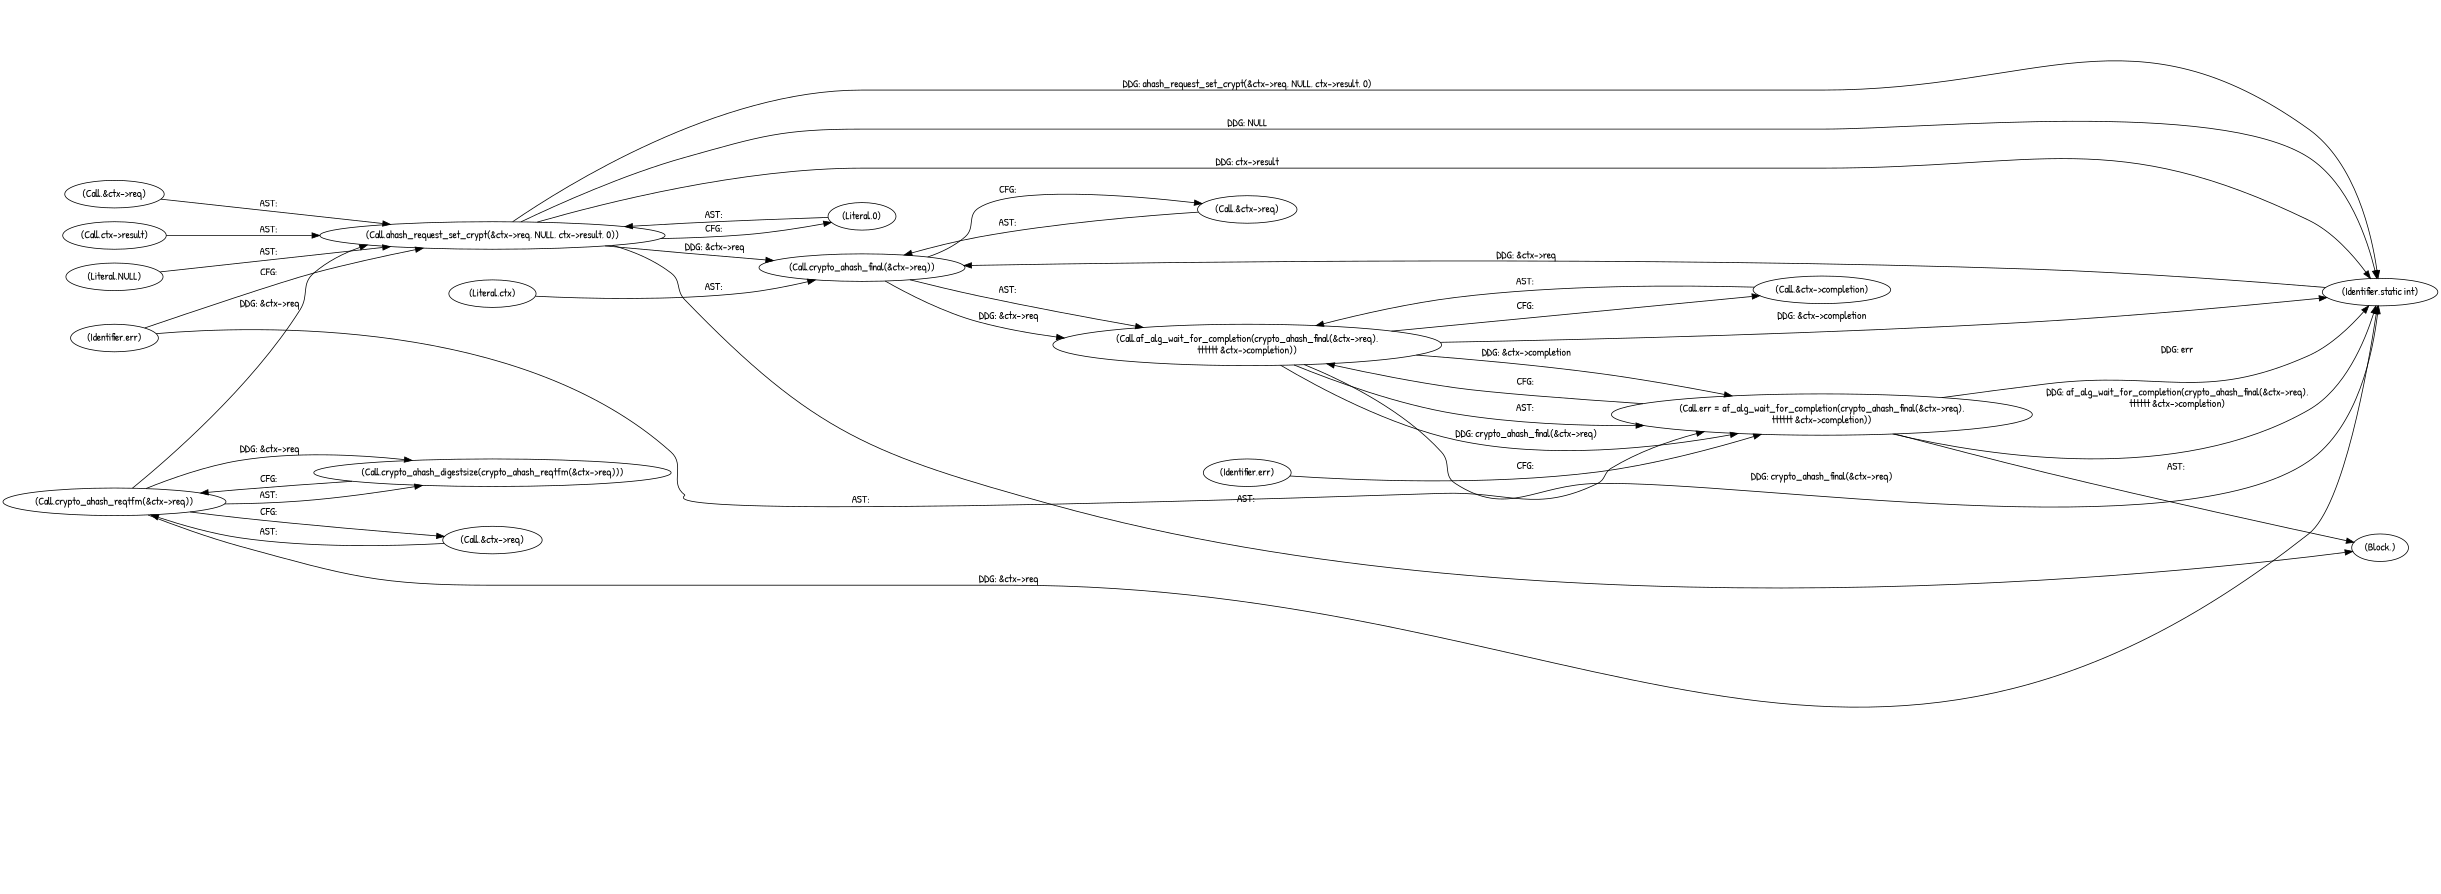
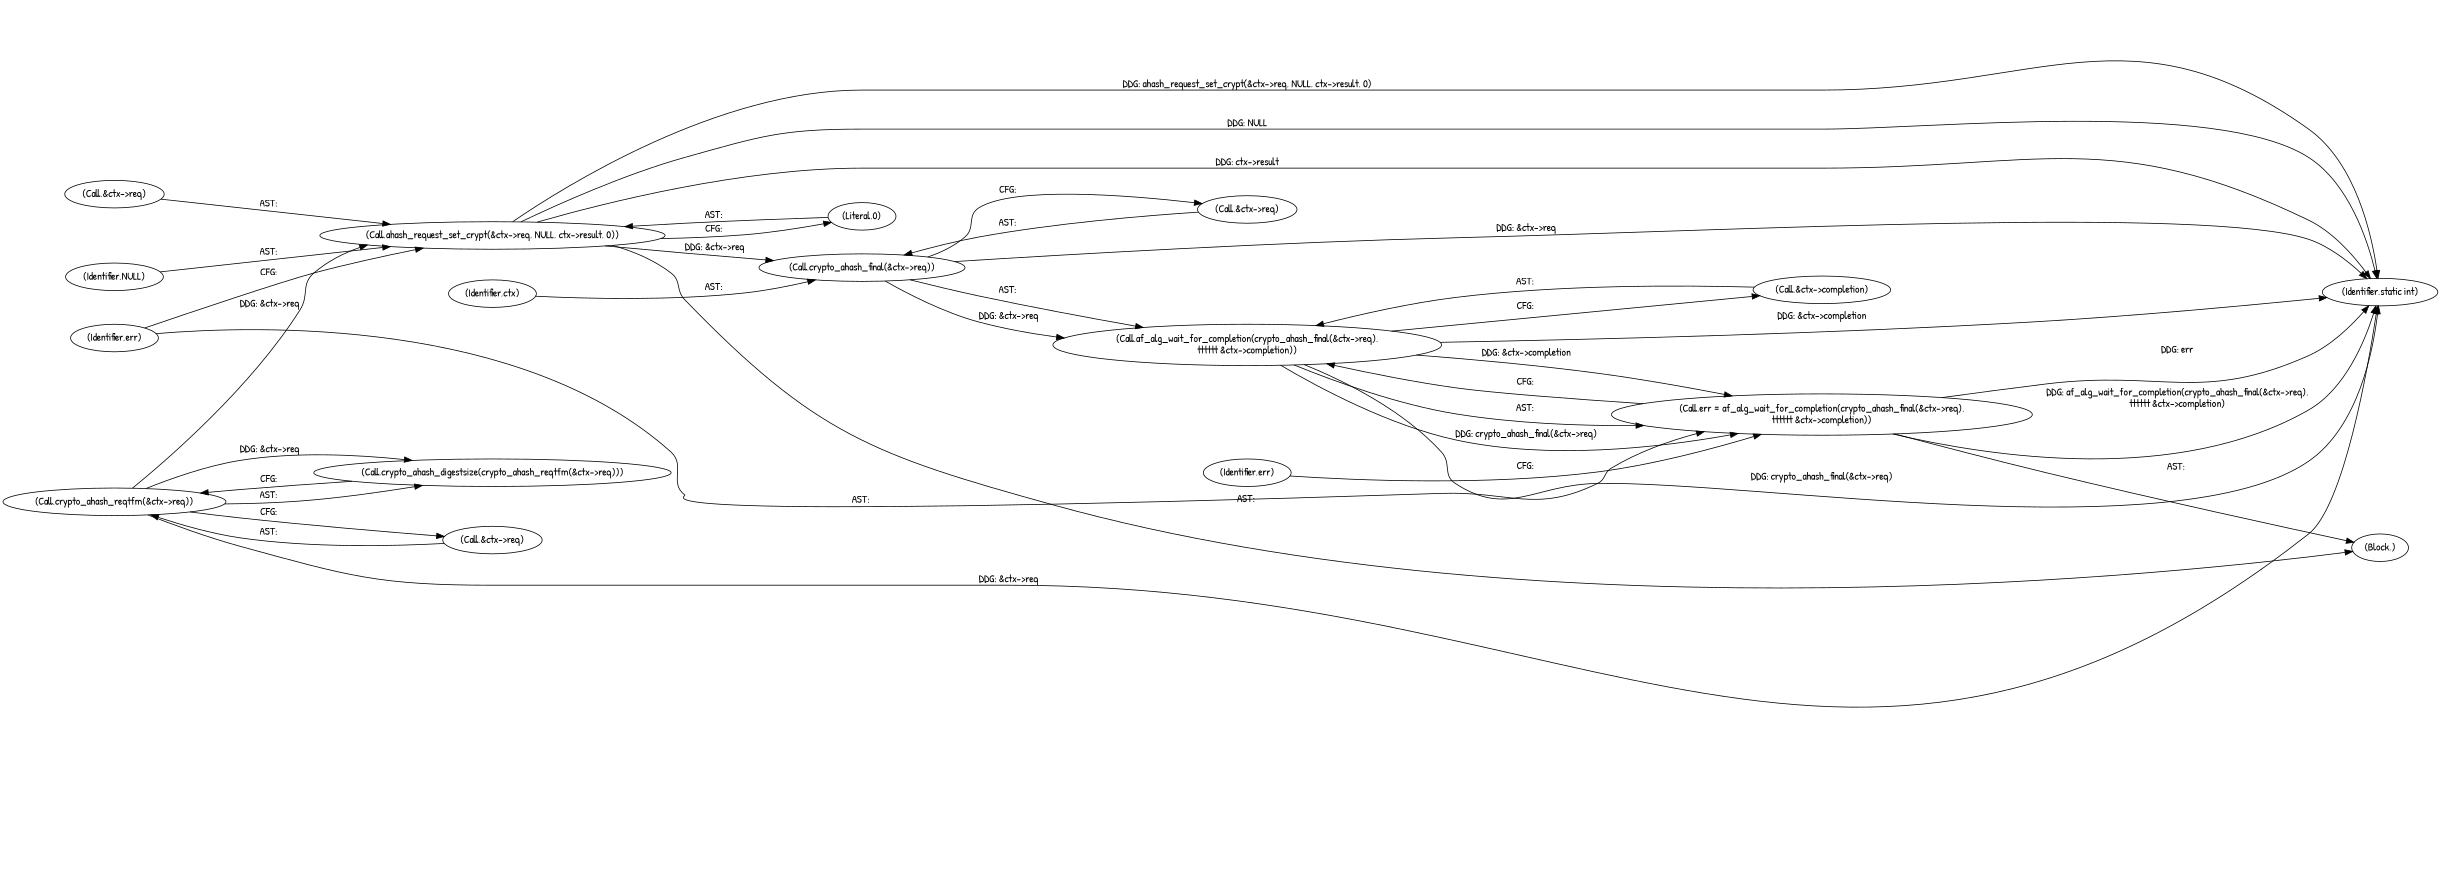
(114, 235) -> none
(1649, 262) -> (1663, 231)
(114, 277) -> (114, 277)
(492, 294) -> (492, 294)
